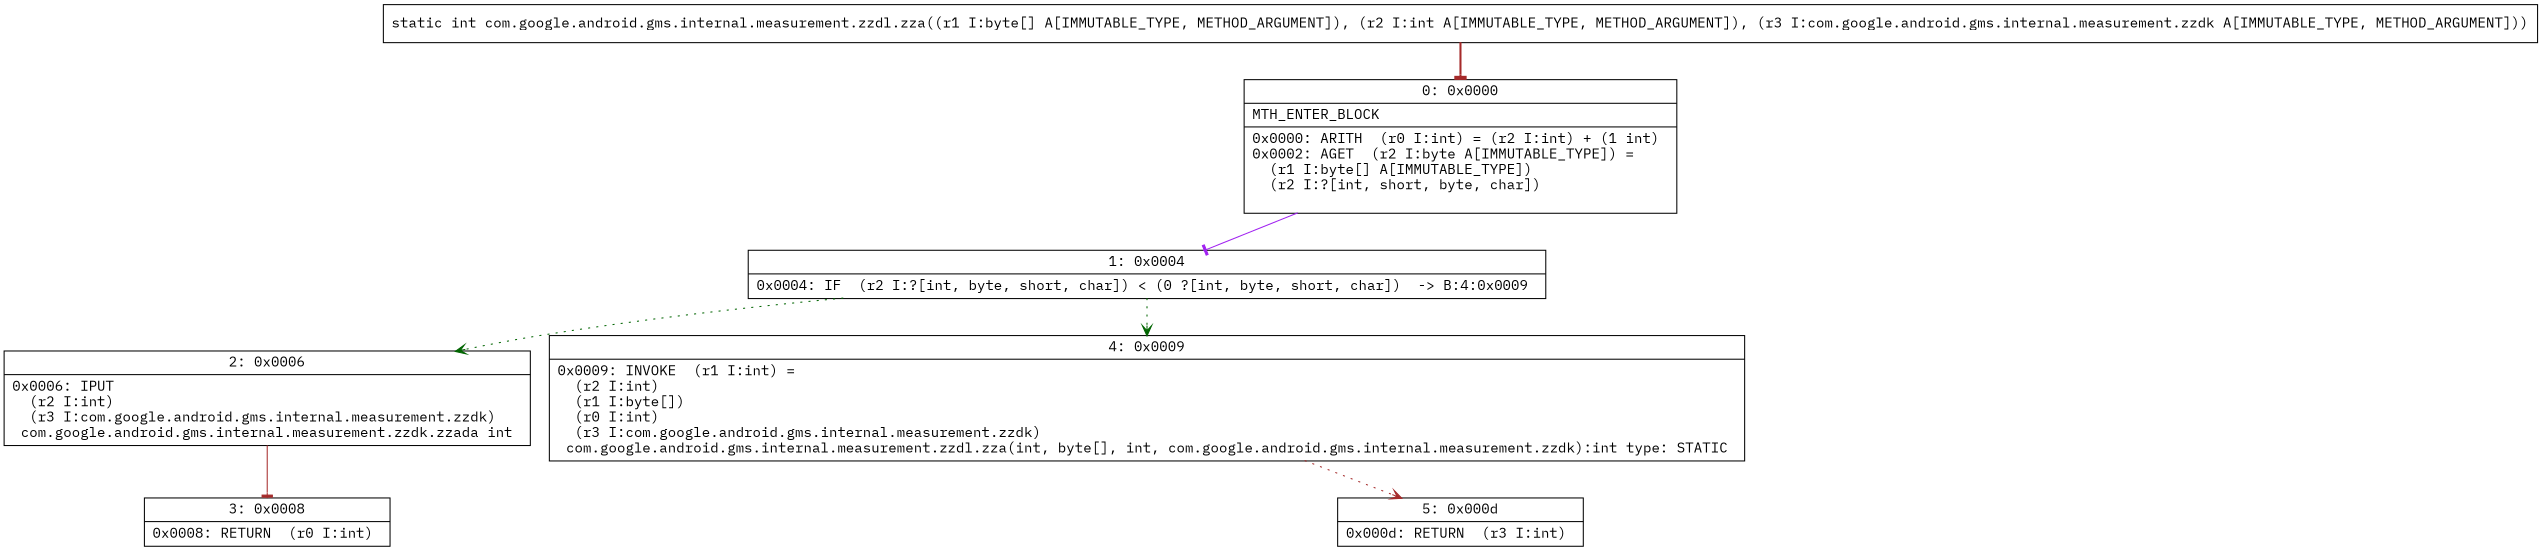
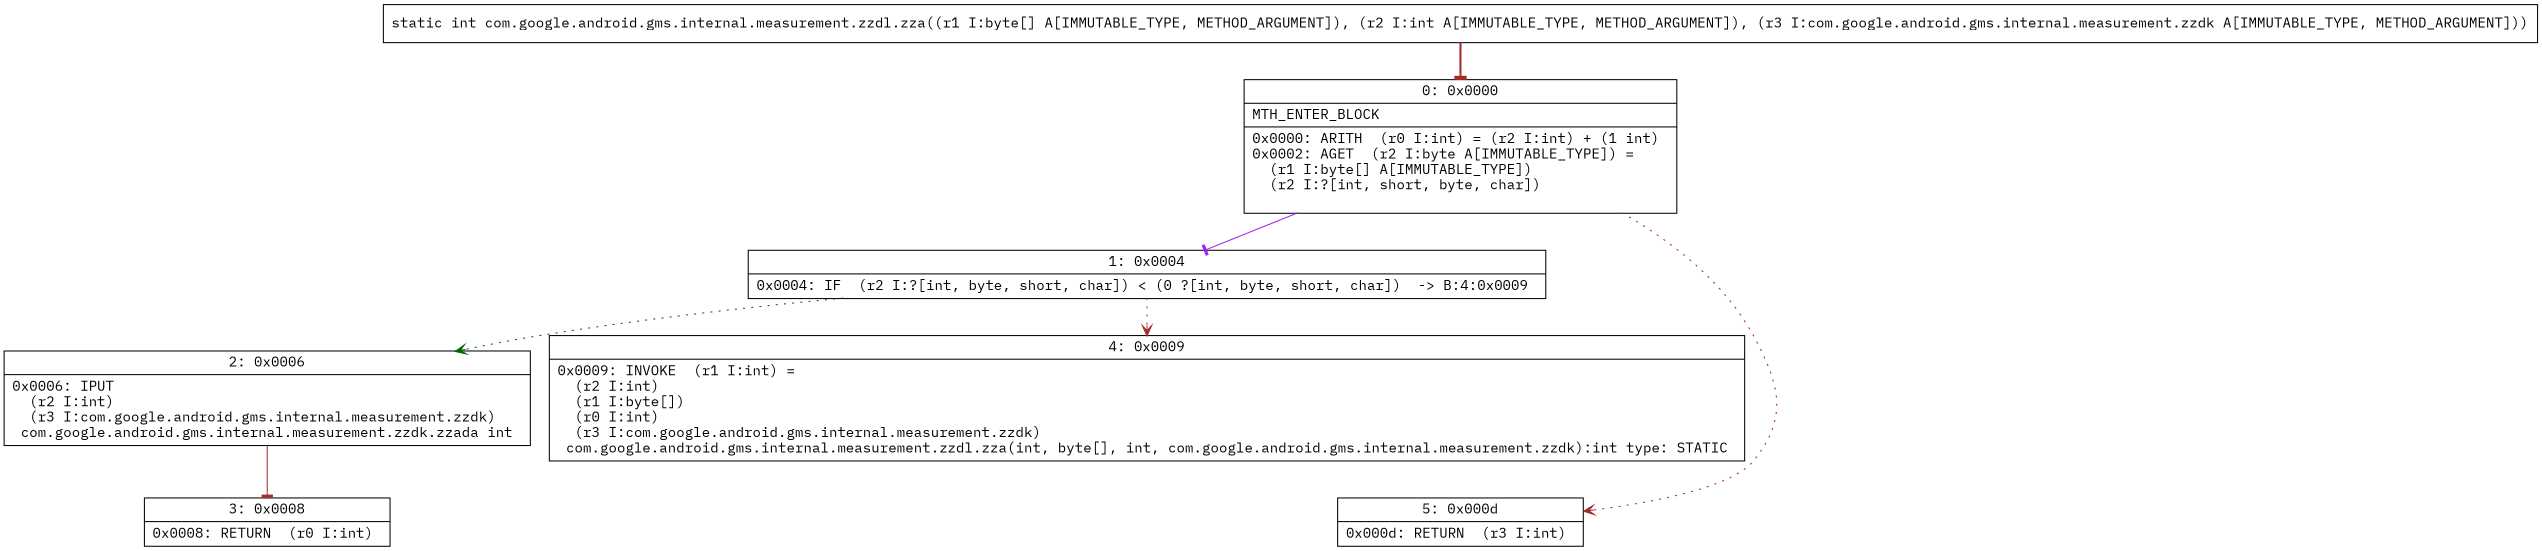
(1147, 312) -> (1147, 312)
(1348, 478) -> (1775, 393)
